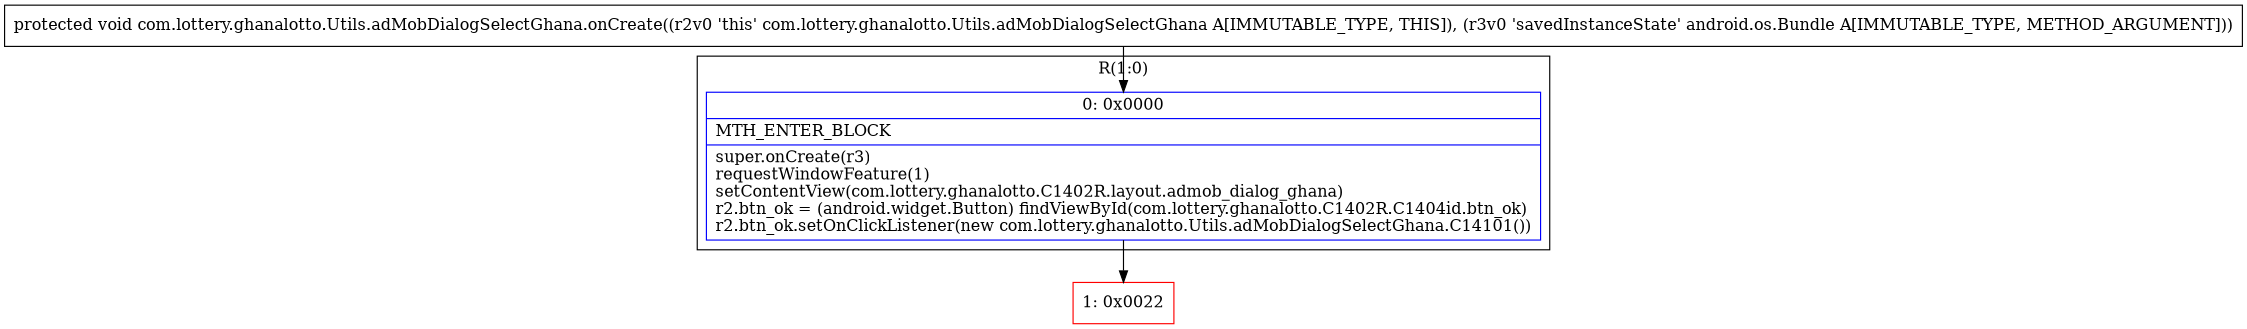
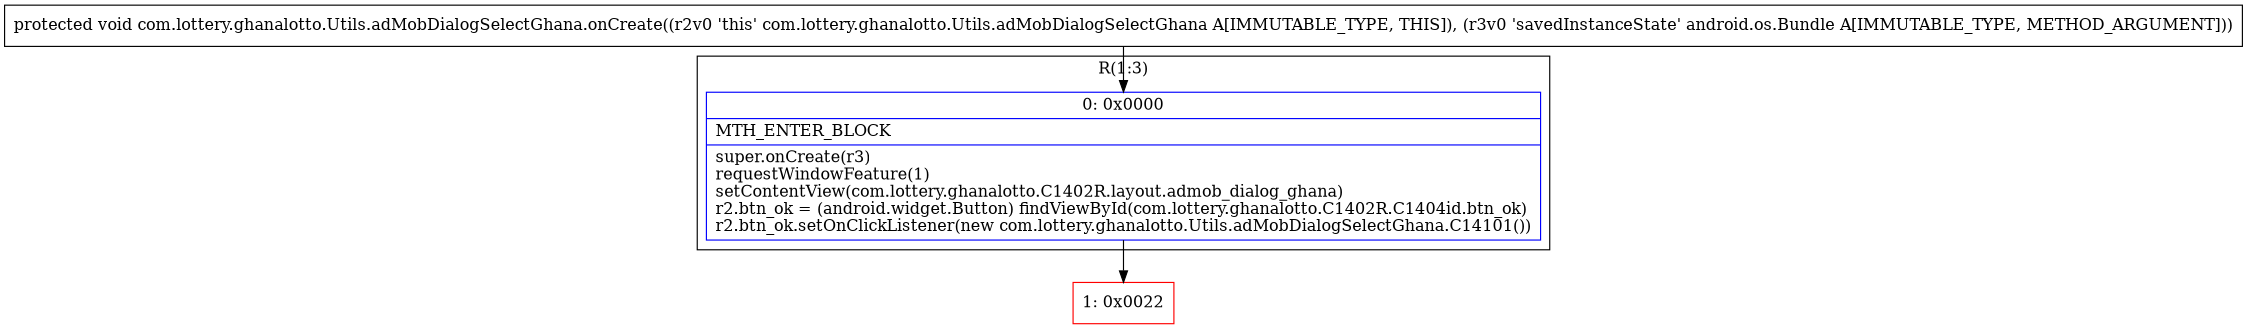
(1123, 69) -> (1123, 69)
